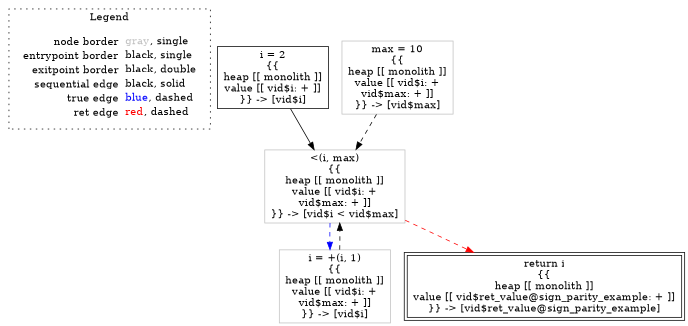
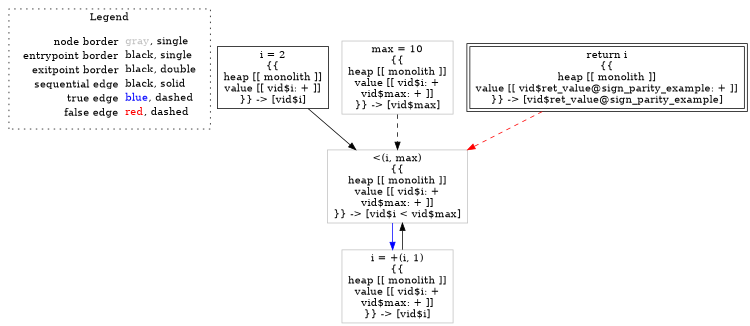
(98, 113) -> (93, 113)
(330, 233) -> (393, 233)
(436, 235) -> (508, 129)
(340, 240) -> (403, 240)
